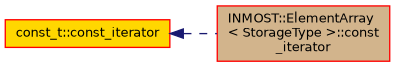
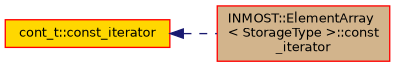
(88, 34) -> (88, 34)
